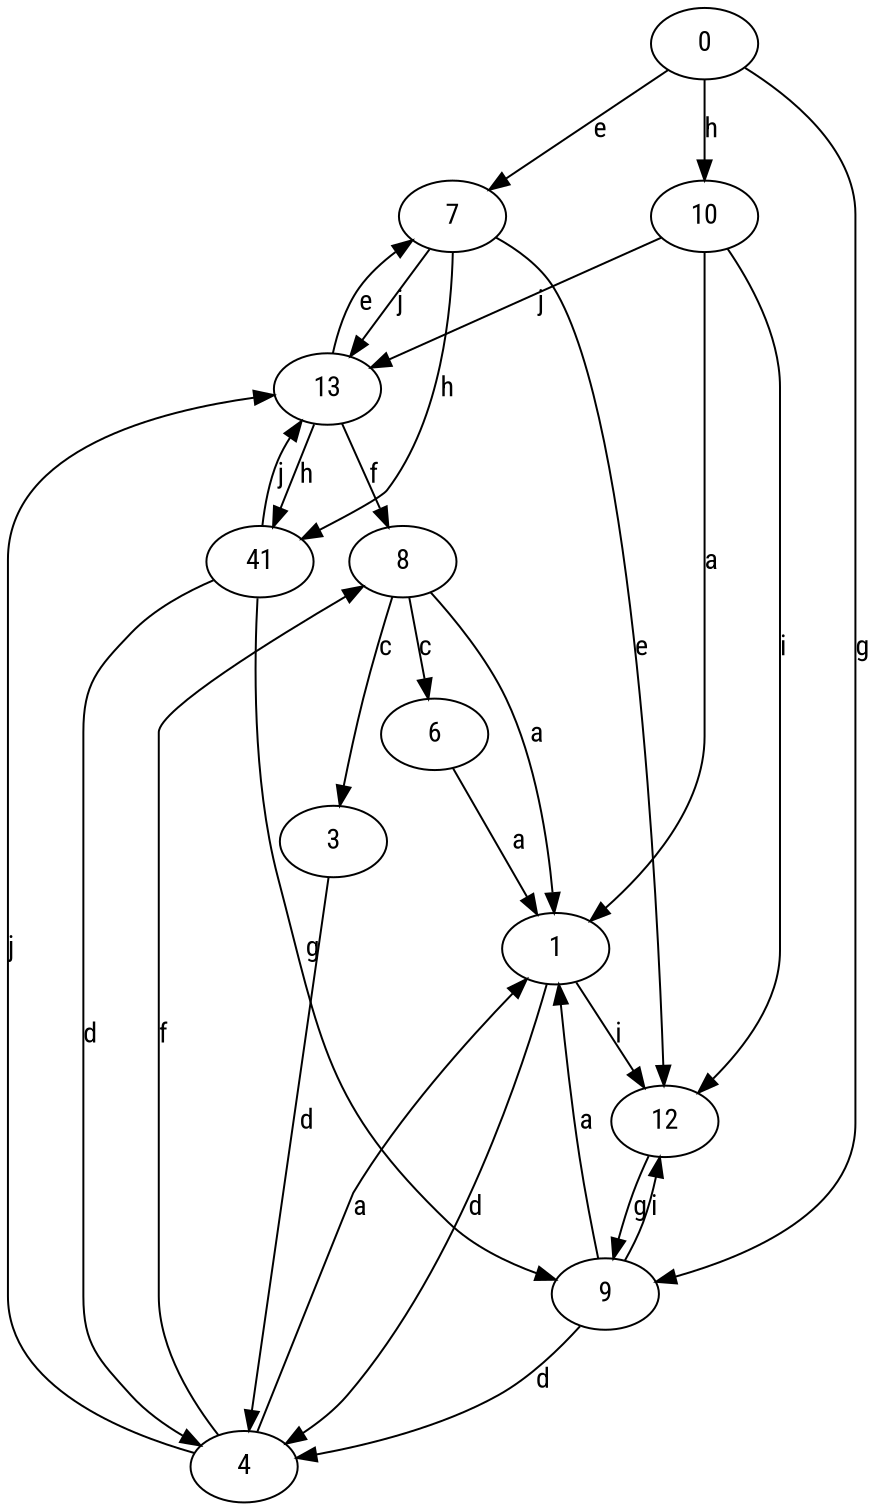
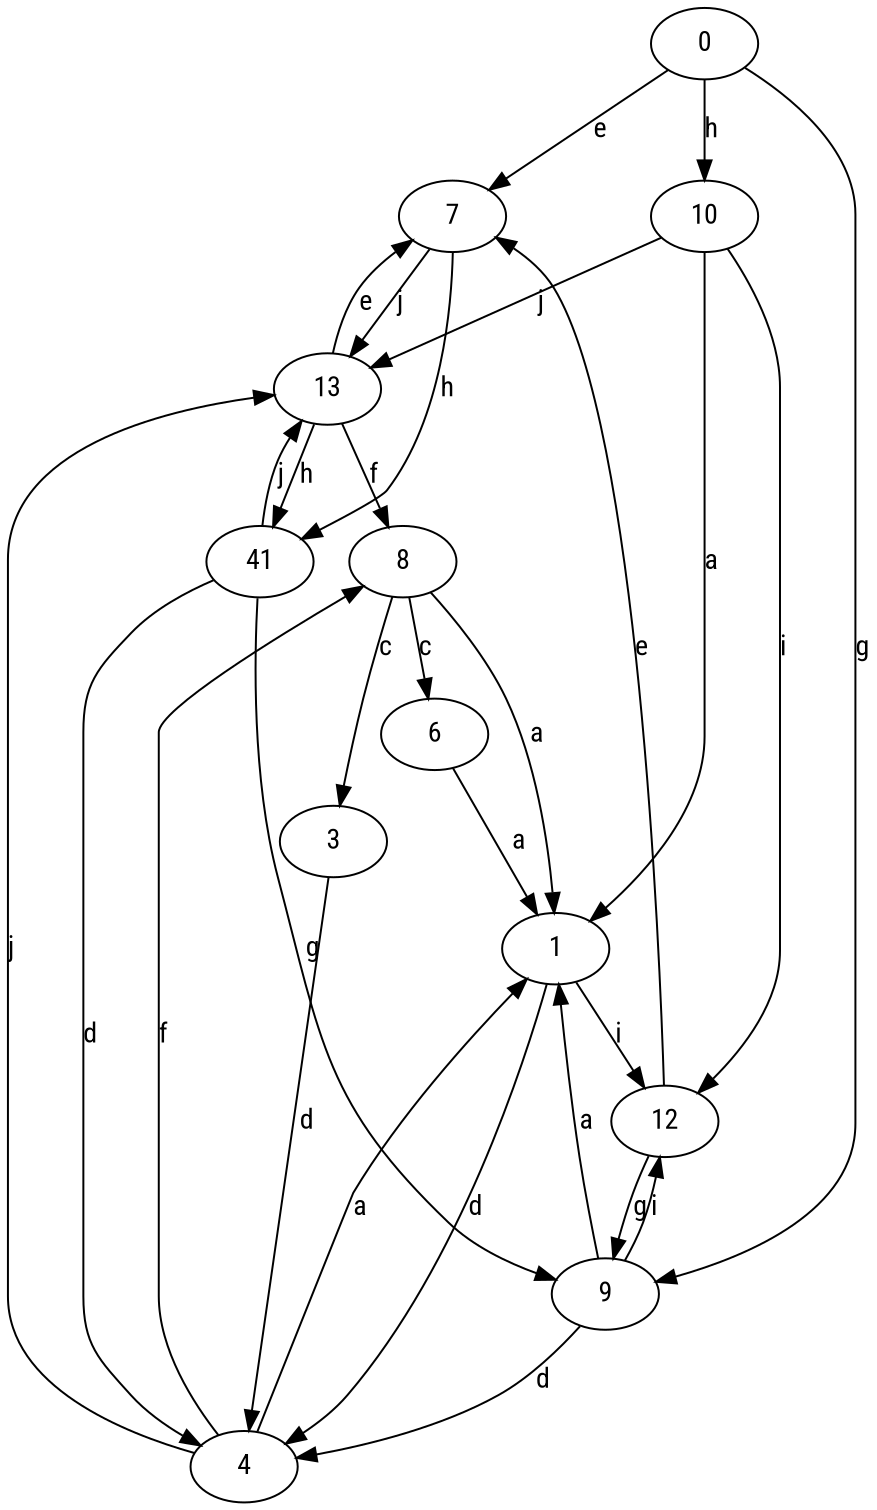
(633, 633) -> (635, 653)
